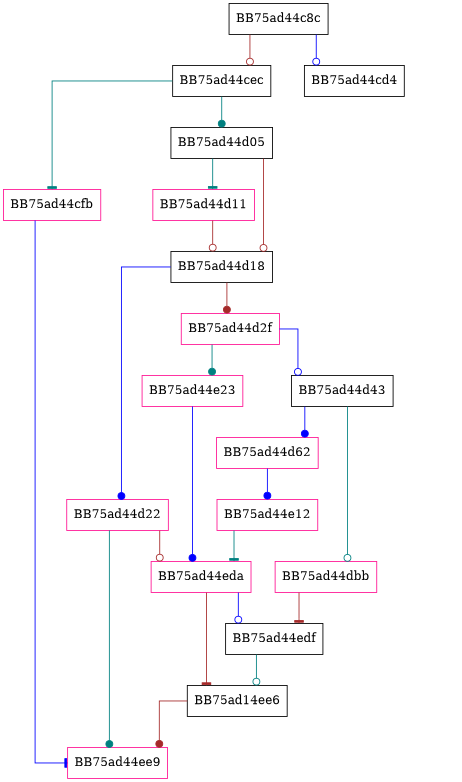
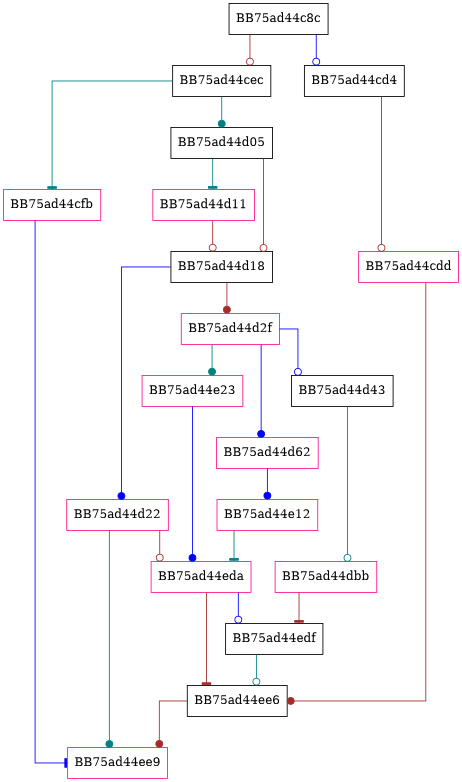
none -> (409, 267)
(305, 418) -> (261, 388)
(237, 701) -> (237, 701)
